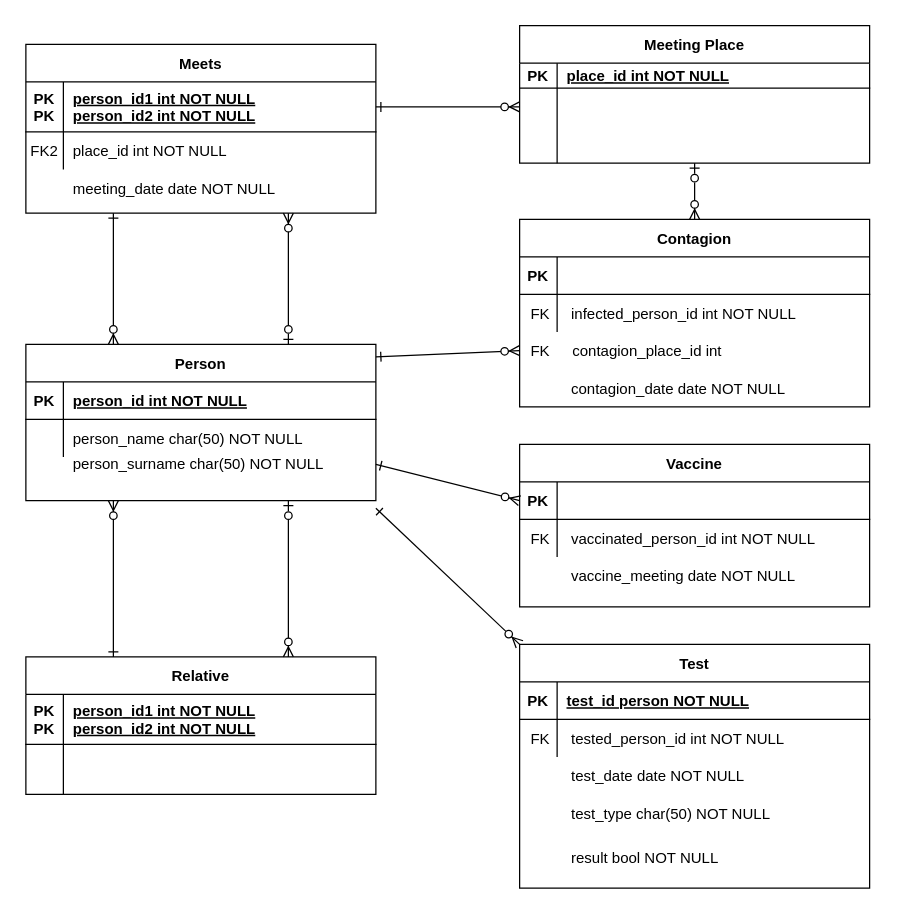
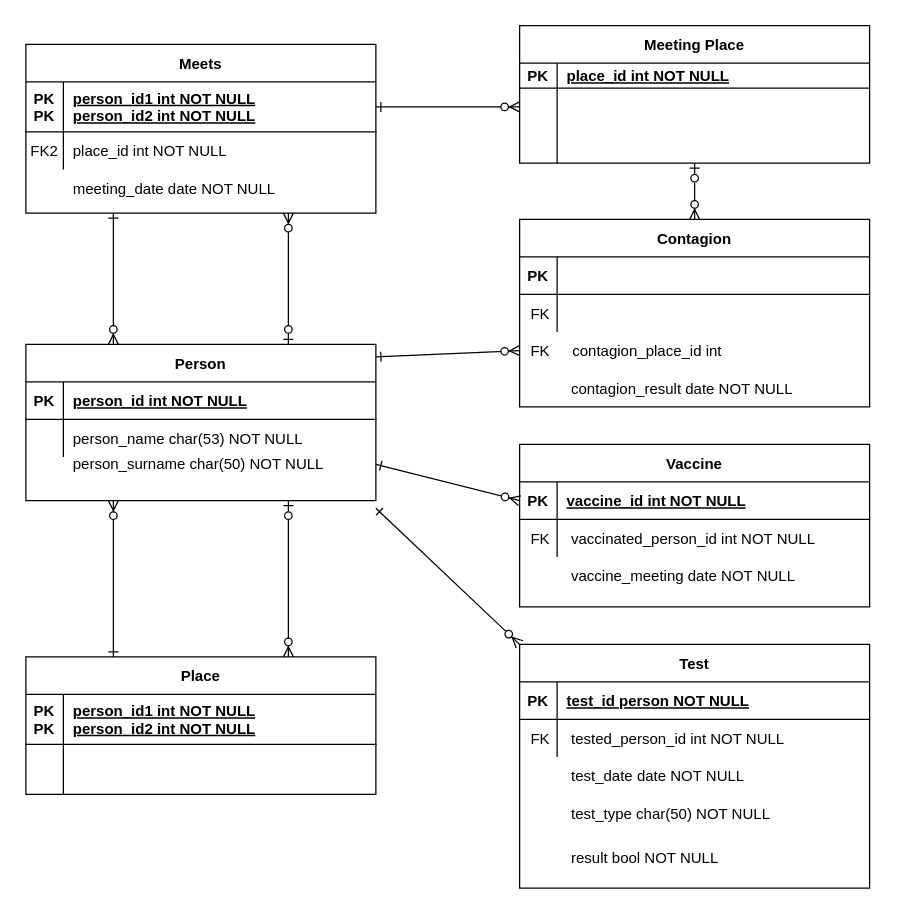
(715, 313) -> none
(681, 389) -> (687, 389)
(188, 439) -> (188, 439)
none -> (713, 501)
(200, 676) -> (200, 676)
